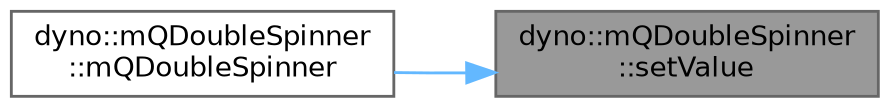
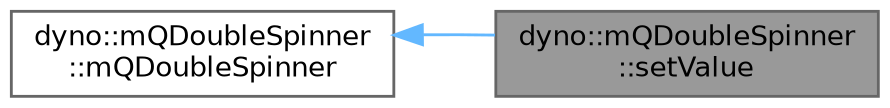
(430, 73) -> (459, 35)
